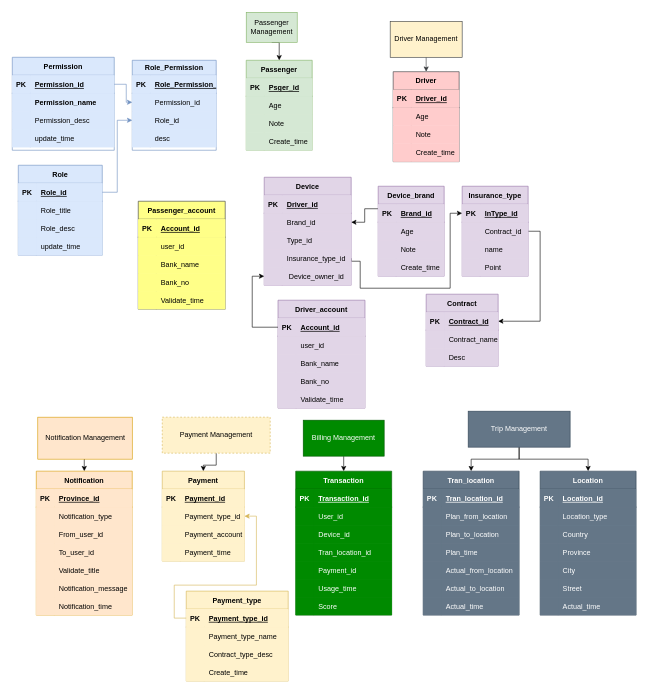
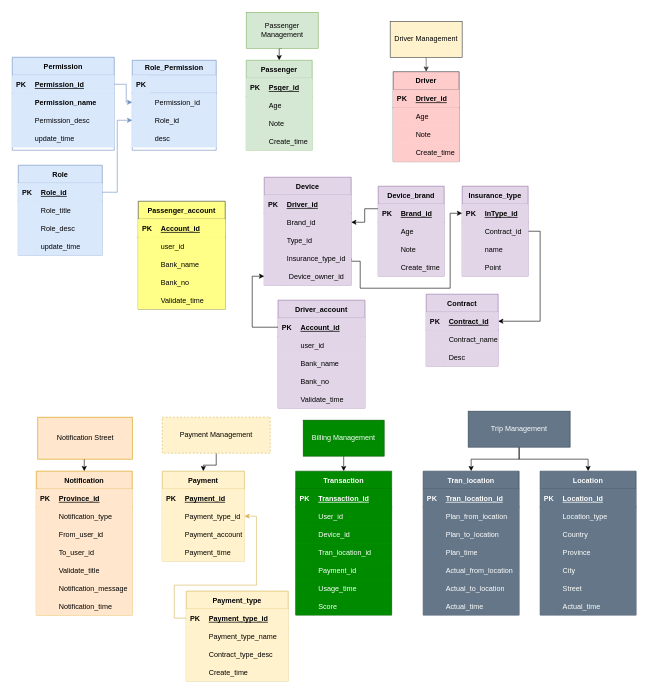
(272, 27) -> (282, 30)
(183, 84) -> none
(86, 438) -> (86, 438)
